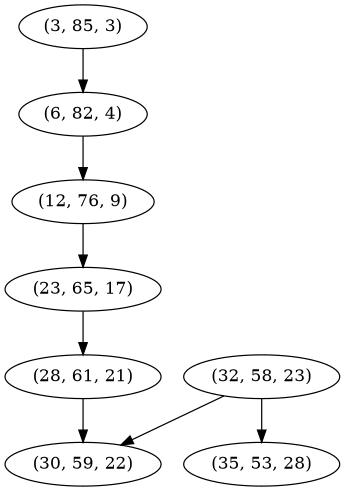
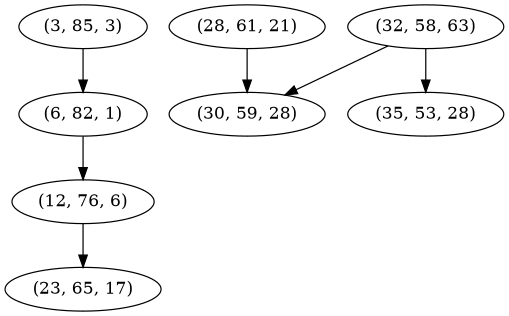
(83, 114) -> (83, 114)
(83, 202) -> (83, 202)
(83, 327) -> none
(262, 377) -> (426, 27)
(83, 464) -> (247, 114)
